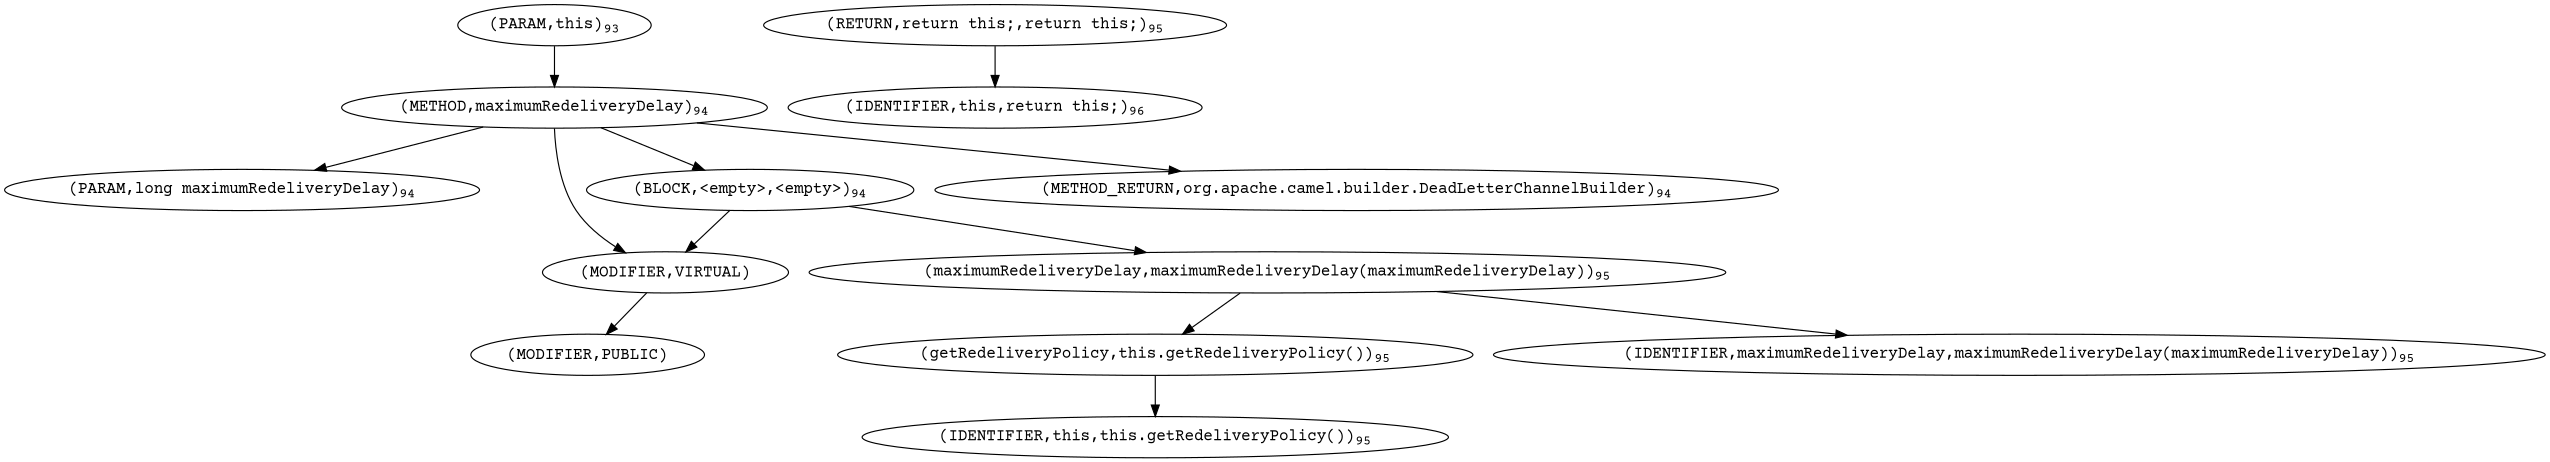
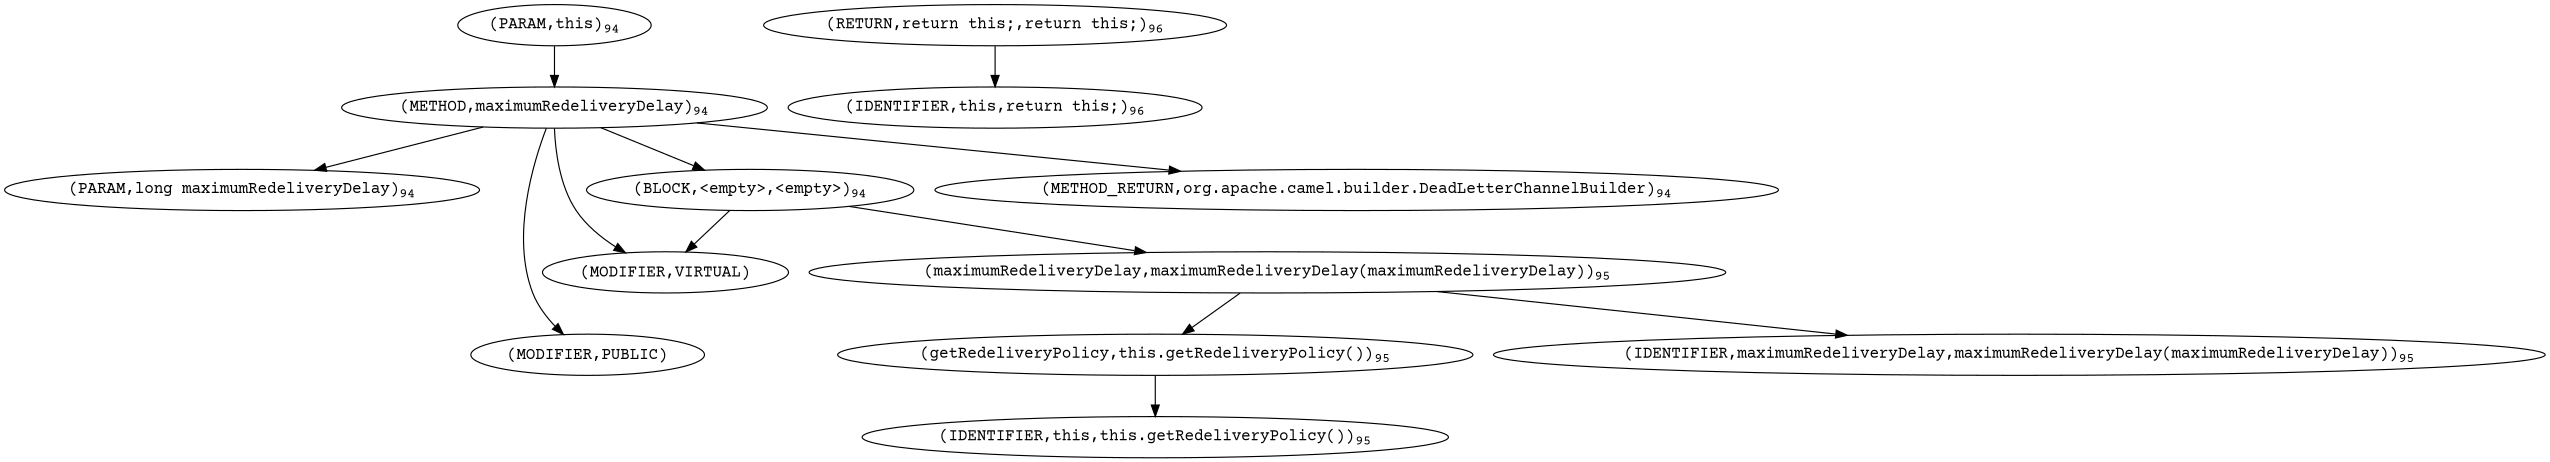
(612, 23) -> (612, 23)
(1156, 23) -> (1156, 23)
(631, 309) -> (524, 230)
